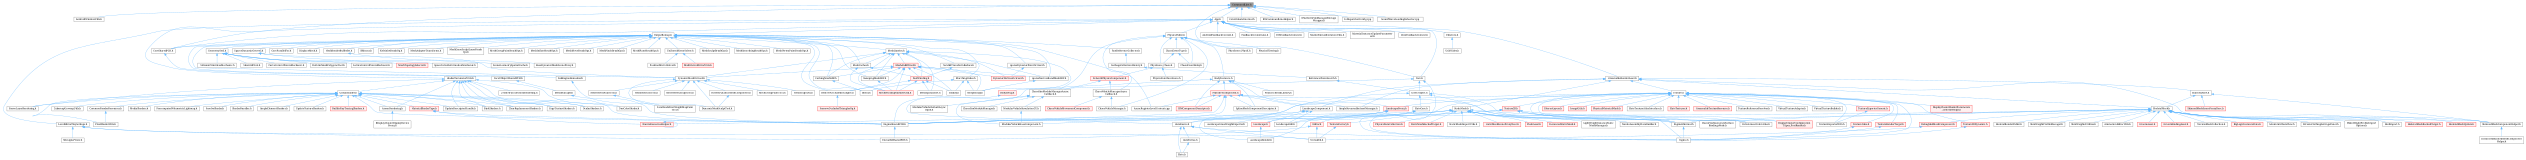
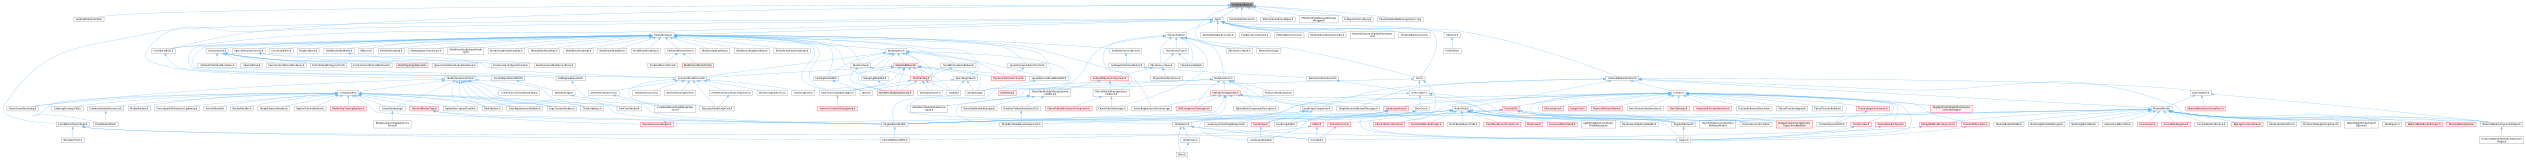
(1400, 19) -> (1400, 19)
(913, 100) -> (1041, 85)
